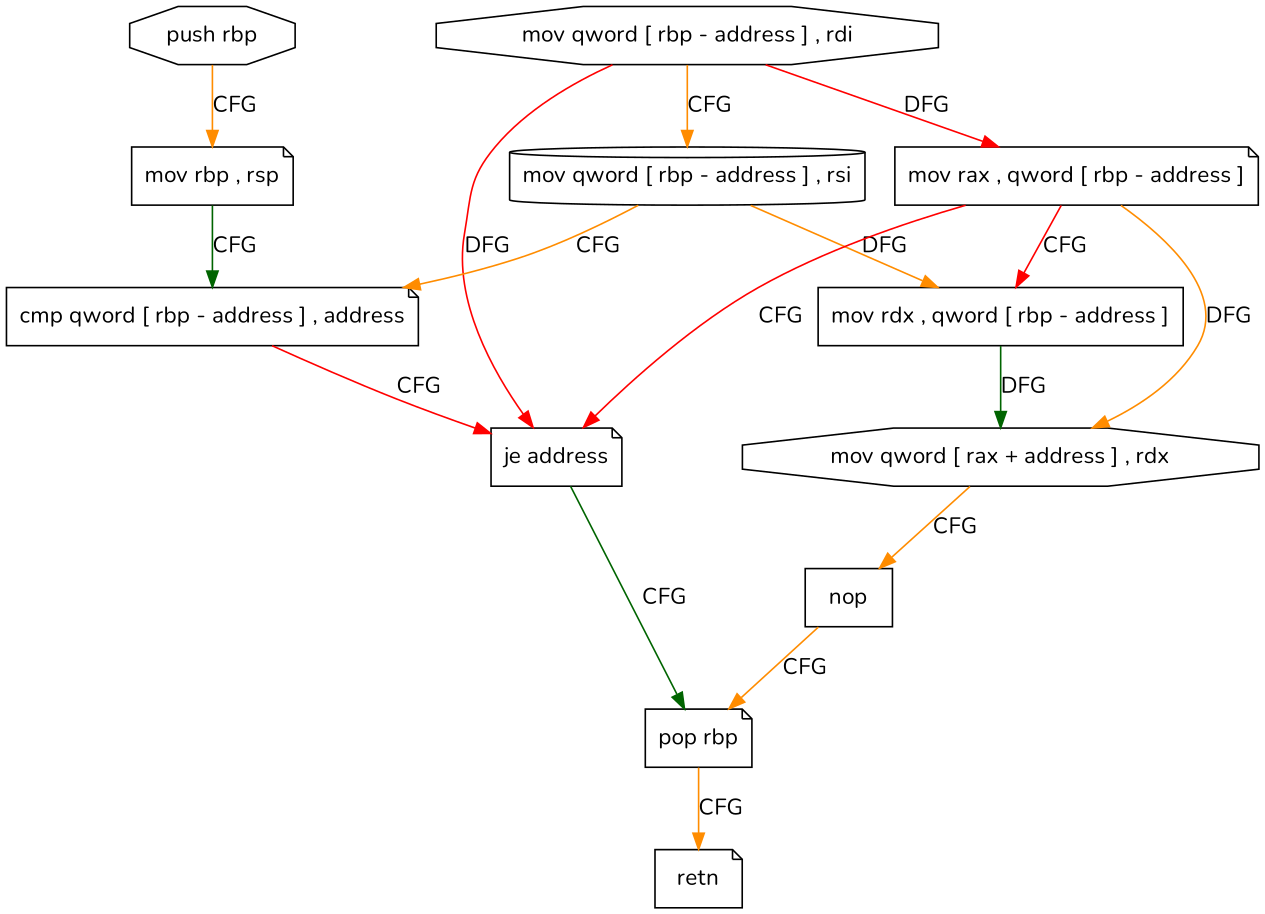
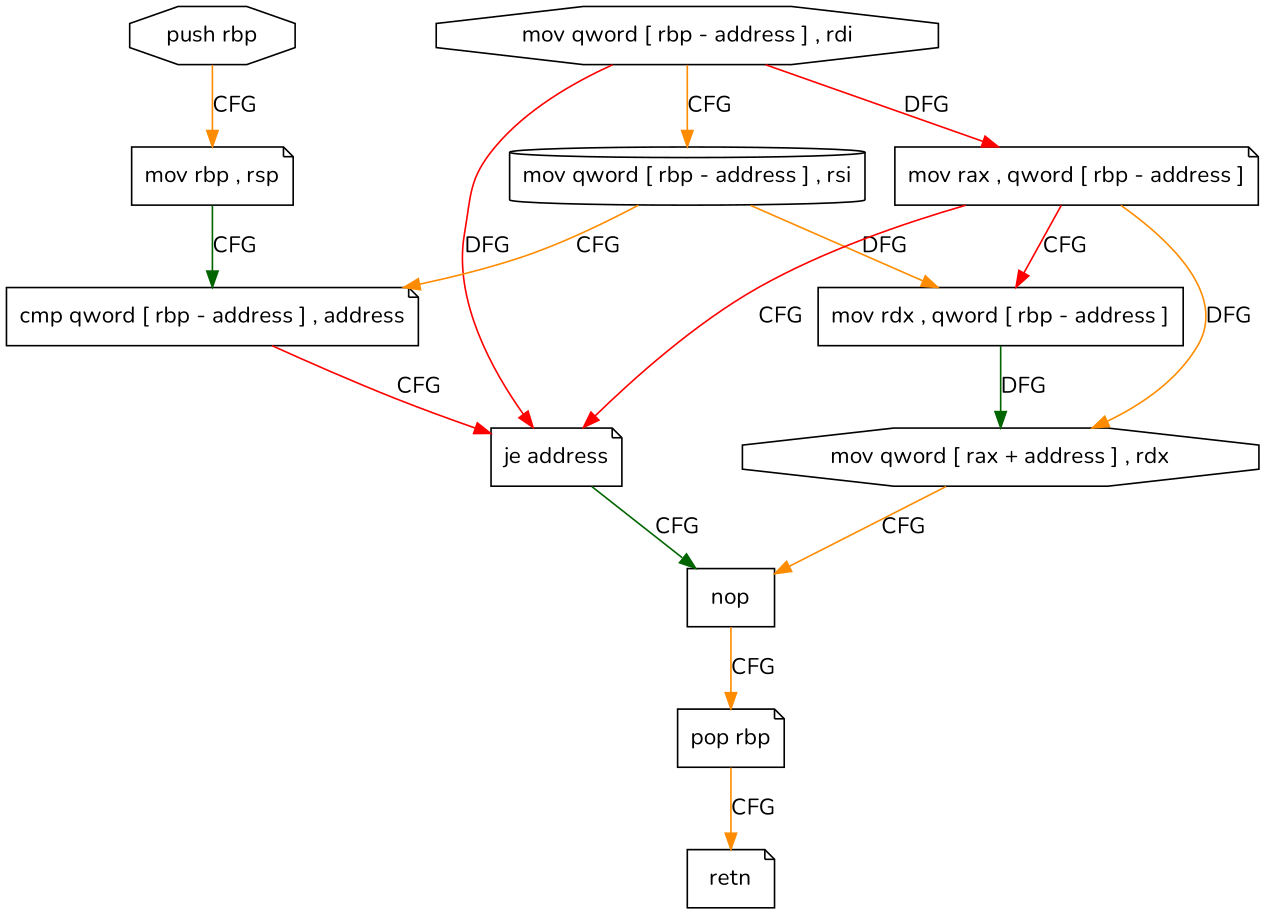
(624, 590) -> (637, 522)
